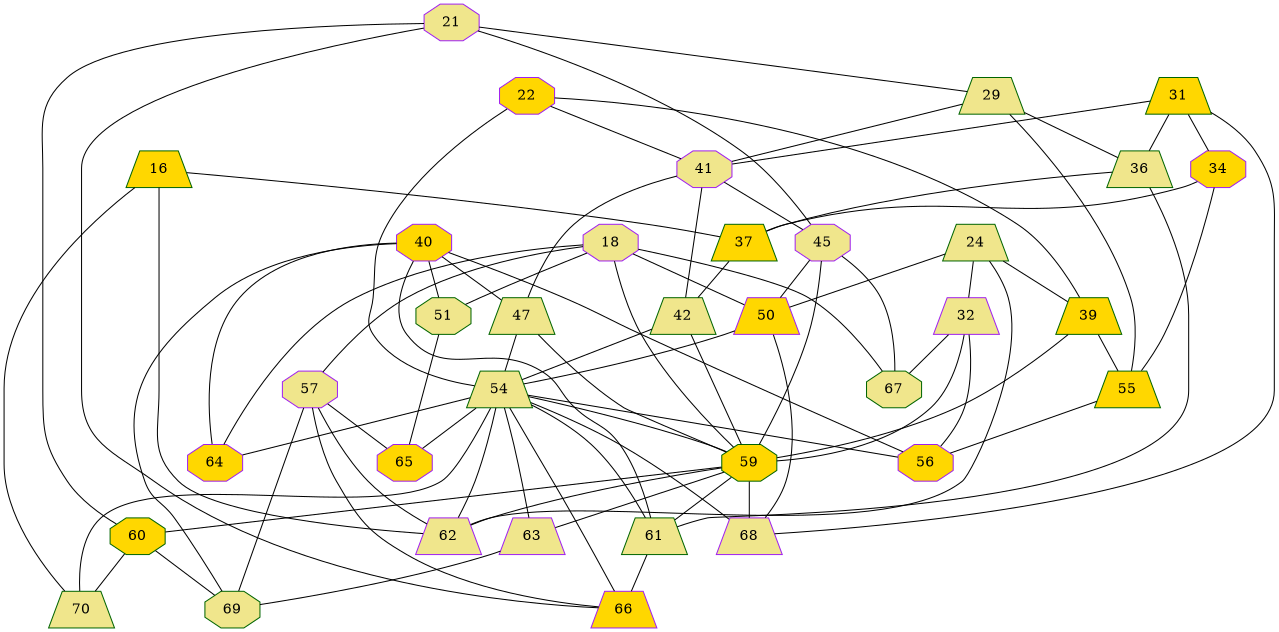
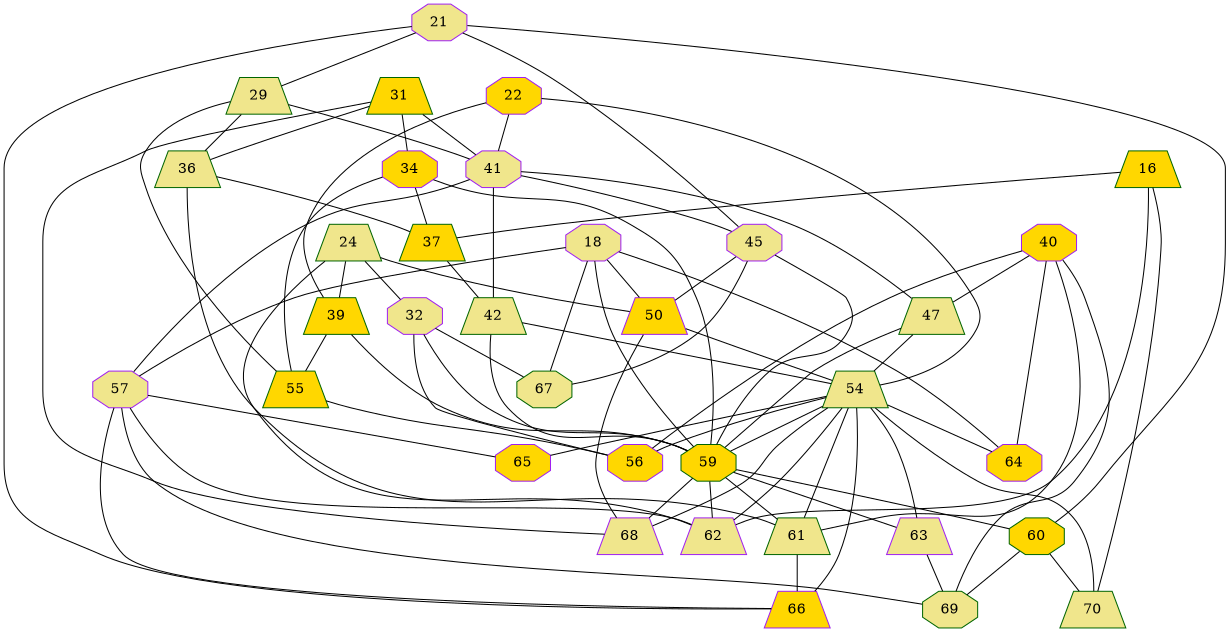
none -> (650, 237)
none -> (281, 239)
(443, 316) -> none
(966, 316) -> (415, 316)
